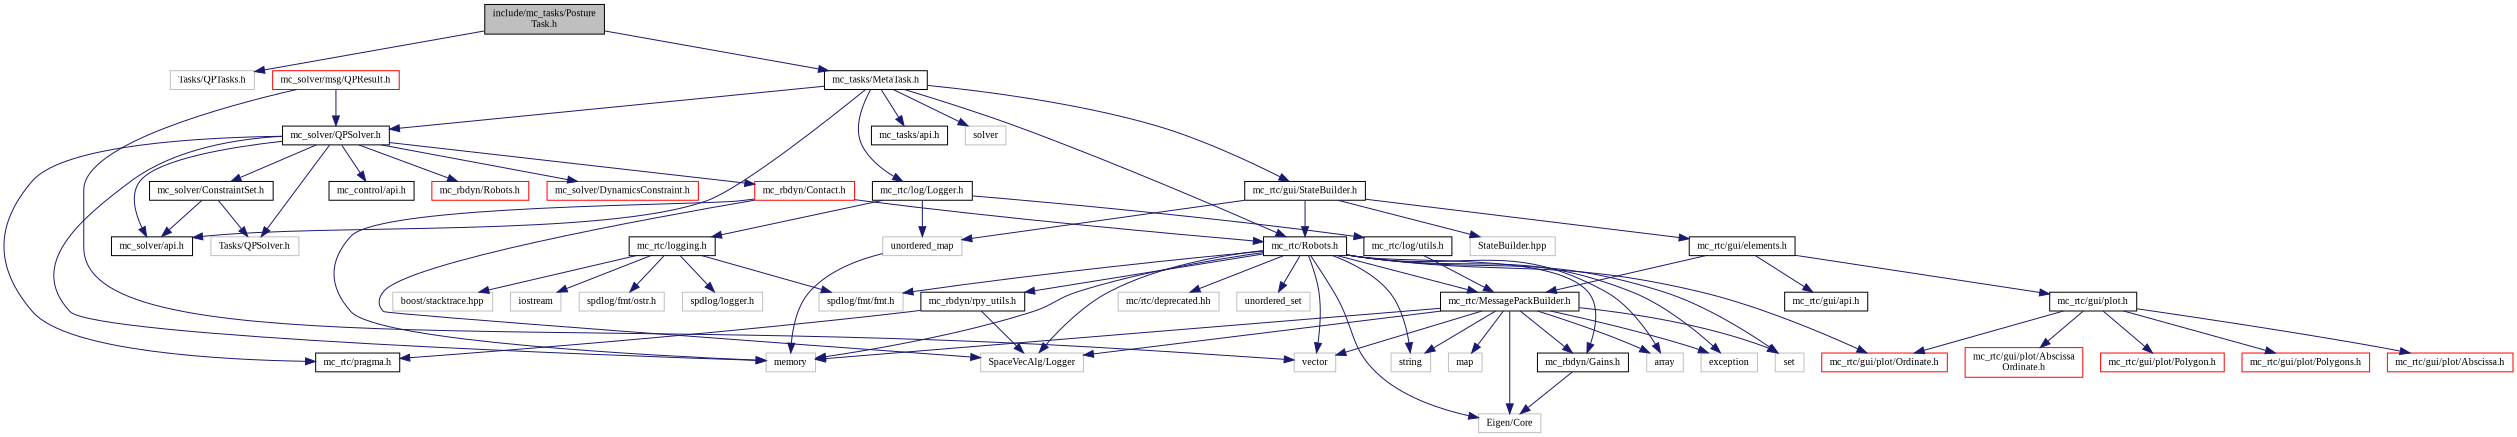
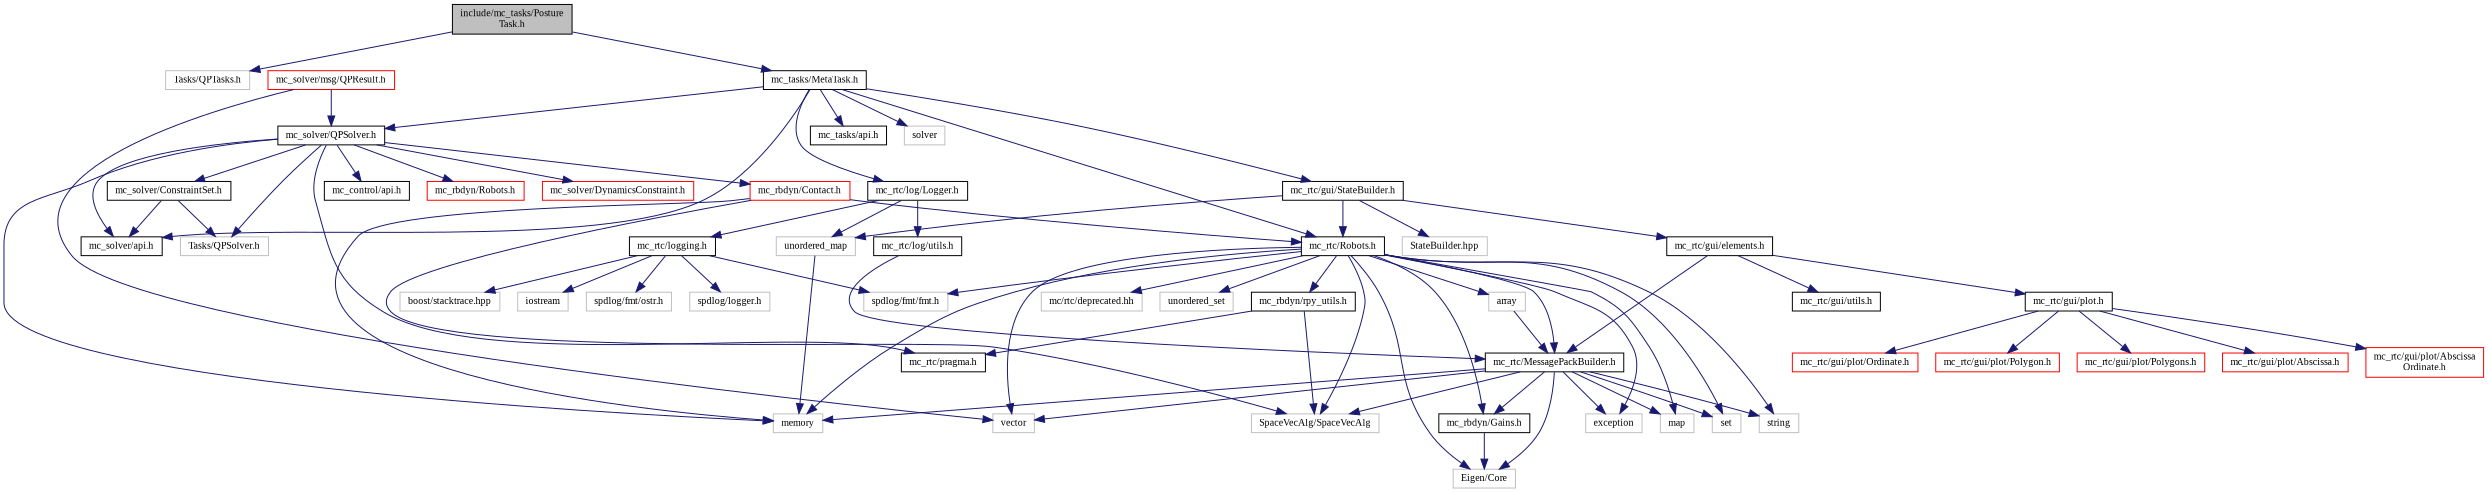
(1647, 281) -> (1559, 286)
(1826, 302) -> (1836, 302)
(1587, 328) -> (1528, 328)
(1032, 362) -> (1315, 423)
